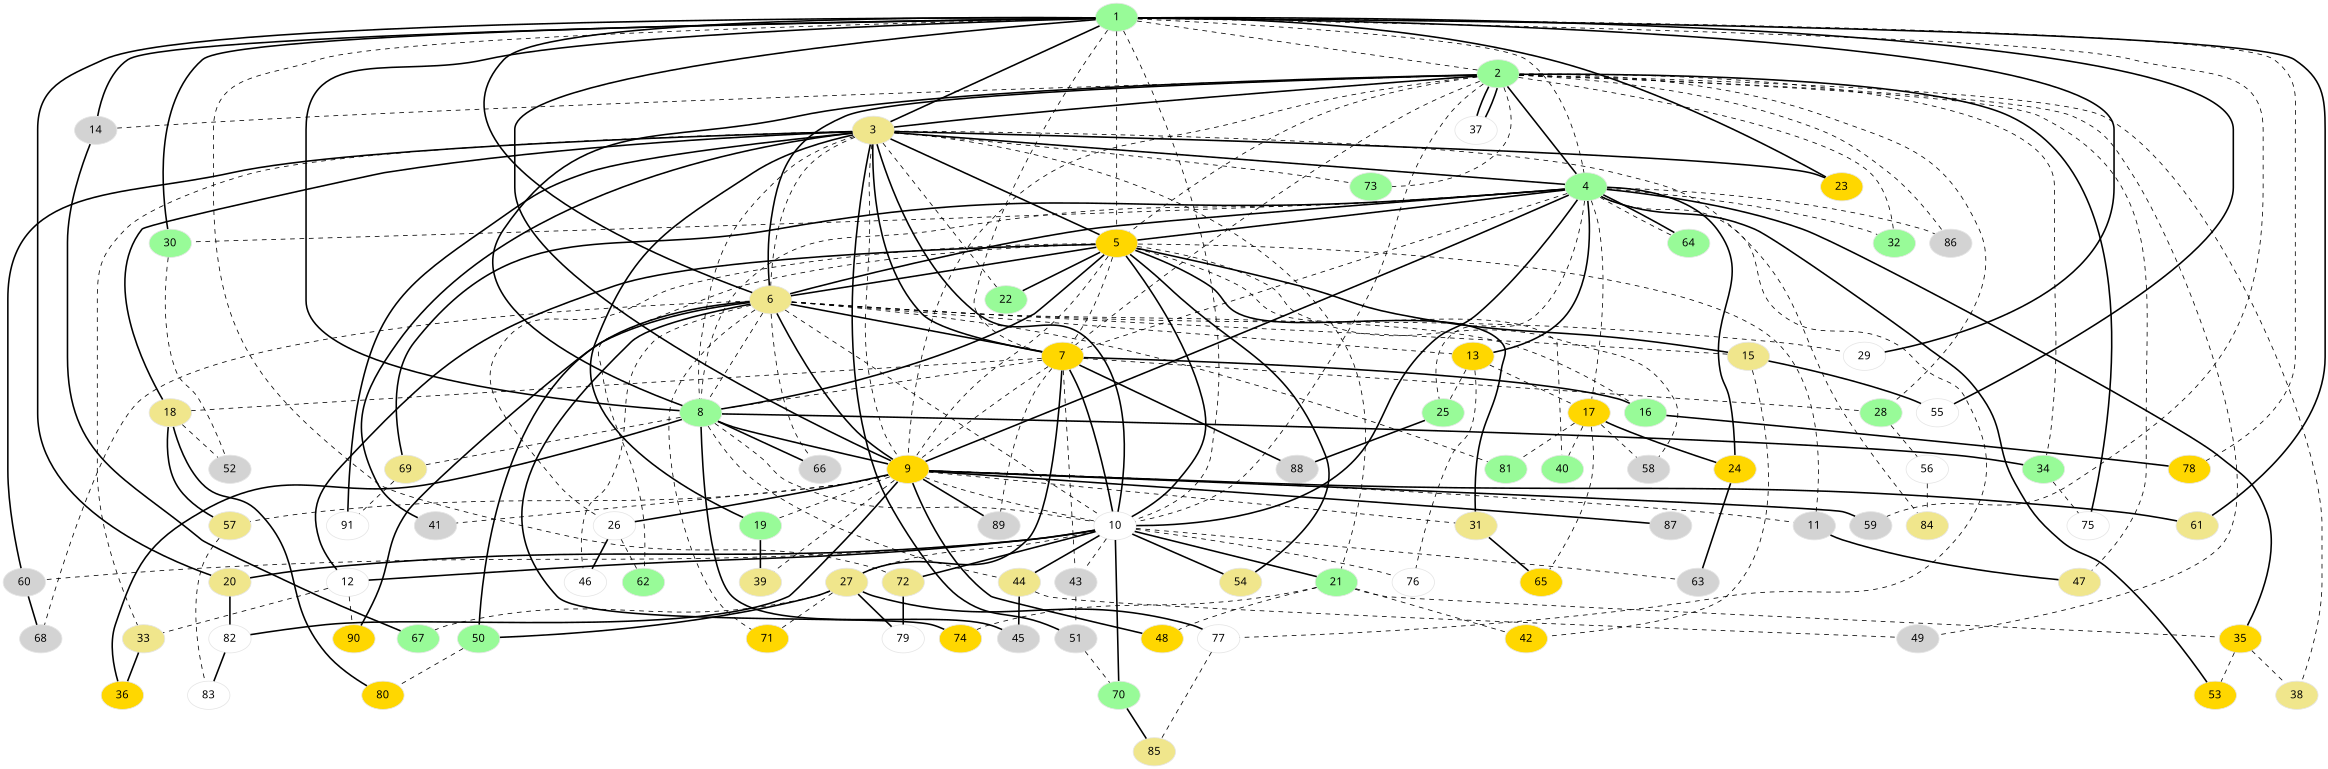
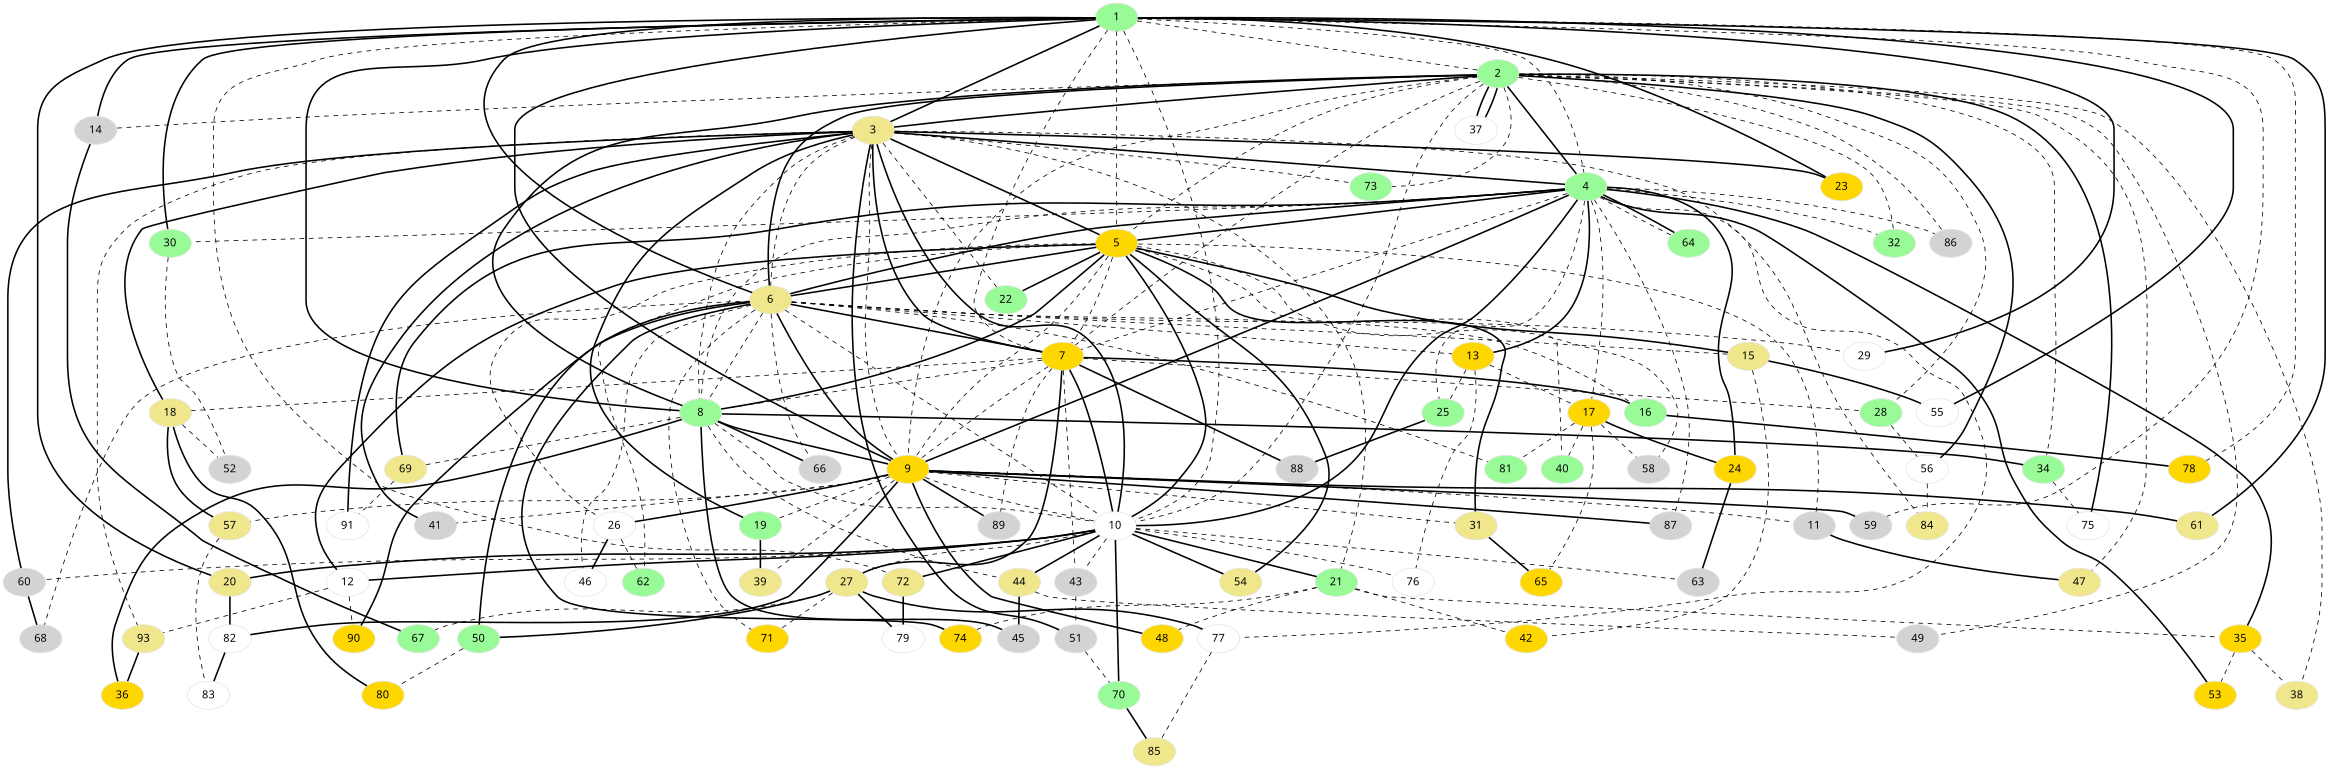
none -> (1905, 128)
none -> (1674, 356)
(144, 639) -> (144, 639)
